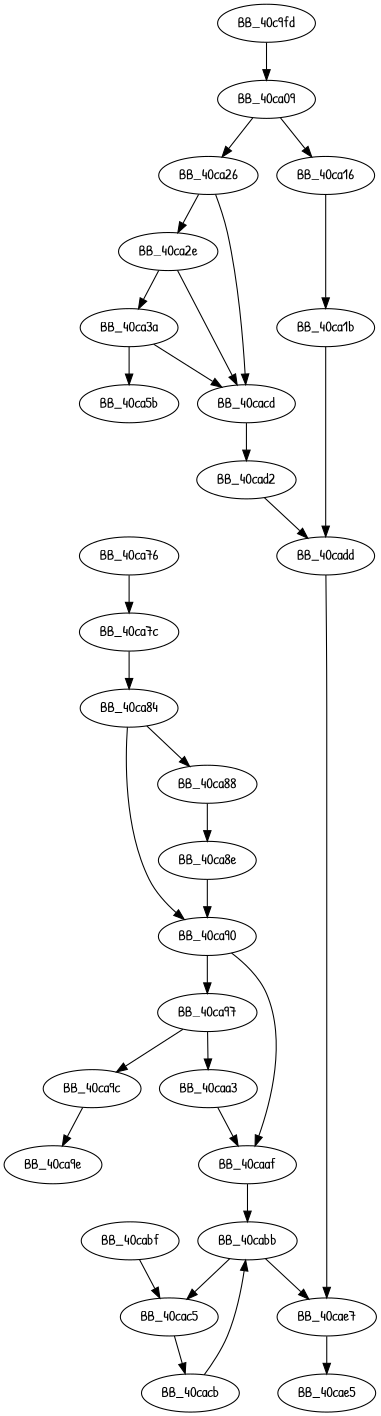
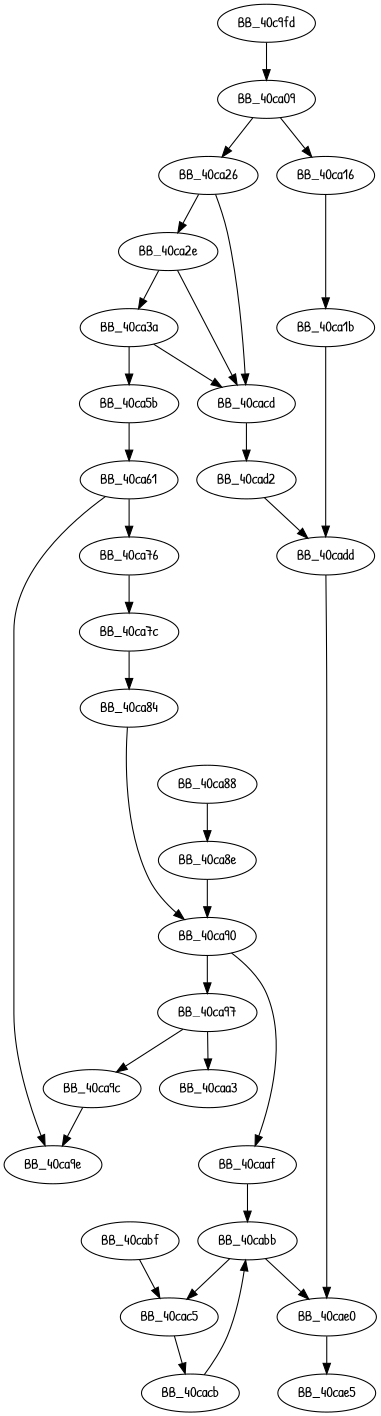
none -> (129, 480)
(164, 742) -> none
(225, 1122) -> none
(327, 1317) -> (327, 1317)
